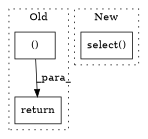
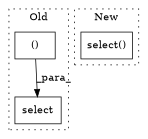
(38, 110) -> (38, 110)
